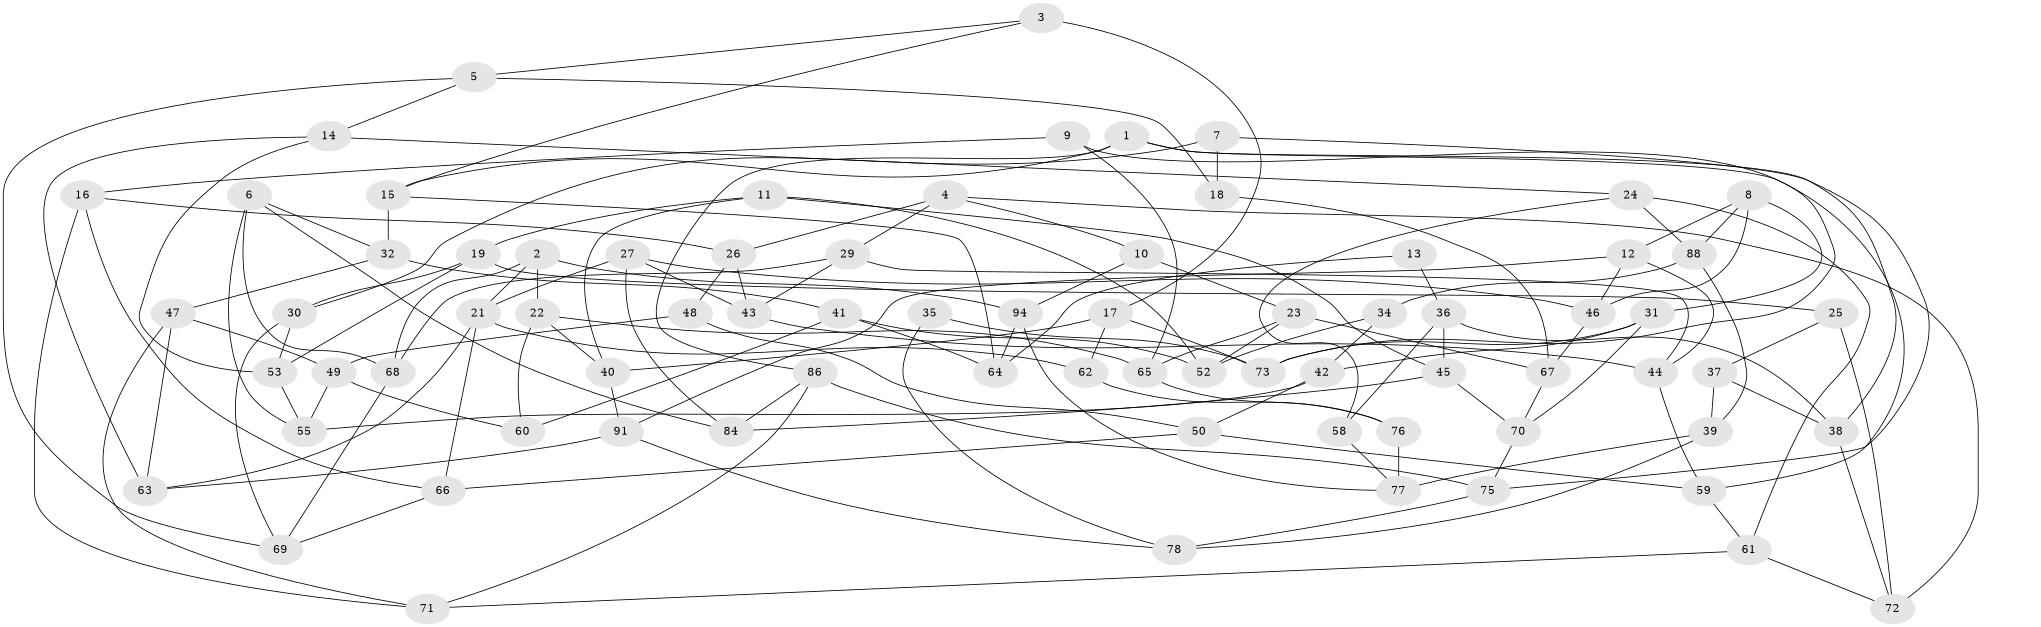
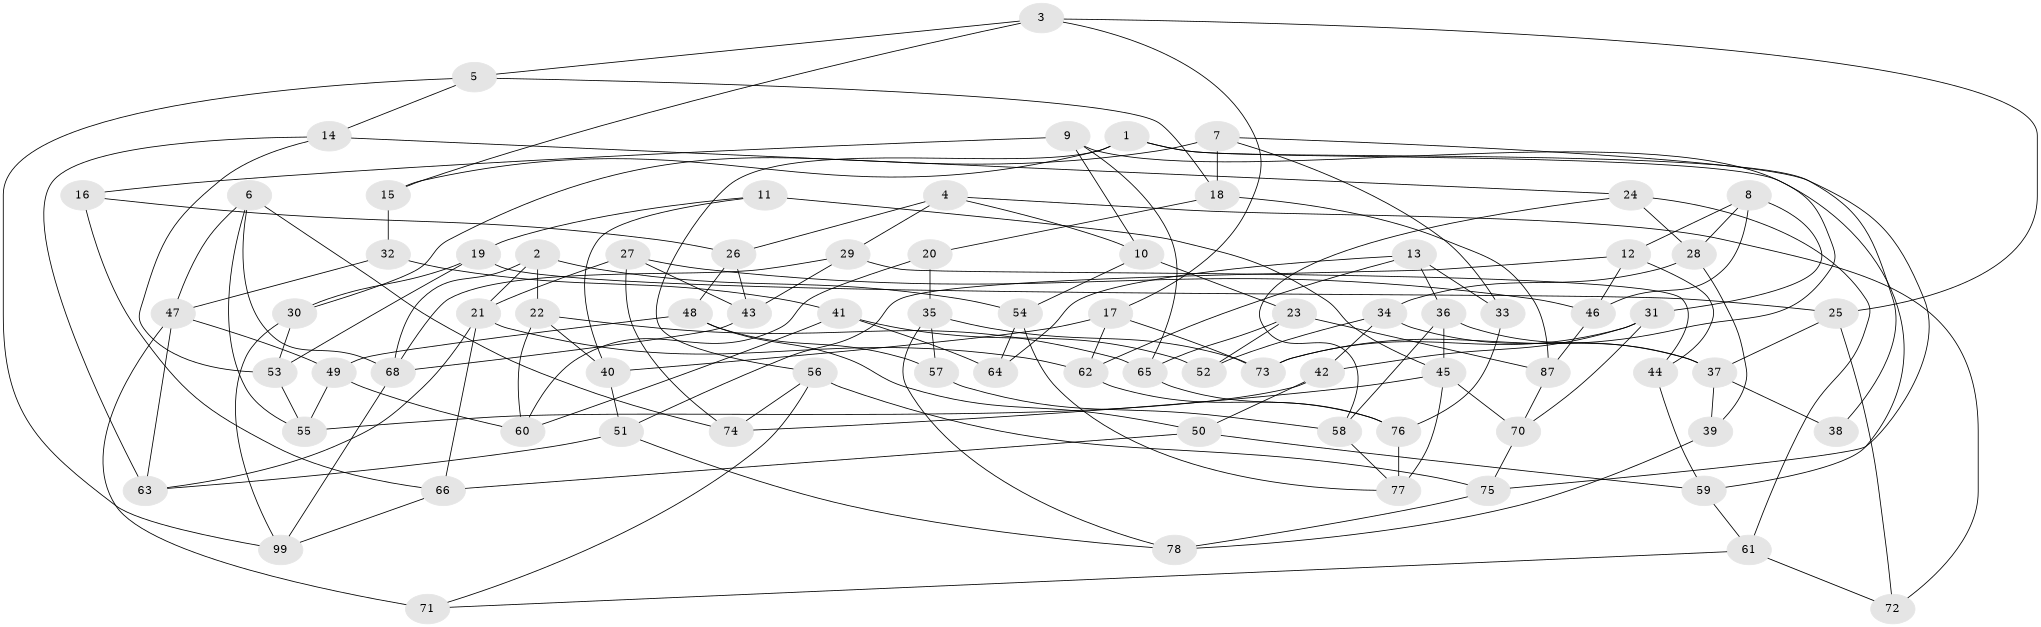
none -> (1705, 49)
none -> (1105, 195)
(748, 216) -> none
(319, 225) -> (201, 249)
(1010, 238) -> none
none -> (930, 254)
(1694, 254) -> (1694, 254)
none -> (1246, 305)
(1020, 314) -> (1020, 314)
none -> (1503, 314)
(1664, 338) -> (1579, 343)
none -> (1550, 343)
(985, 344) -> (567, 351)
(815, 373) -> (815, 373)
none -> (937, 373)
(1548, 373) -> (1548, 373)
(621, 432) -> (621, 432)
(731, 432) -> (731, 432)
(1554, 458) -> (1432, 435)
(1865, 520) -> none
(71, 535) -> none
(281, 550) -> (281, 550)
